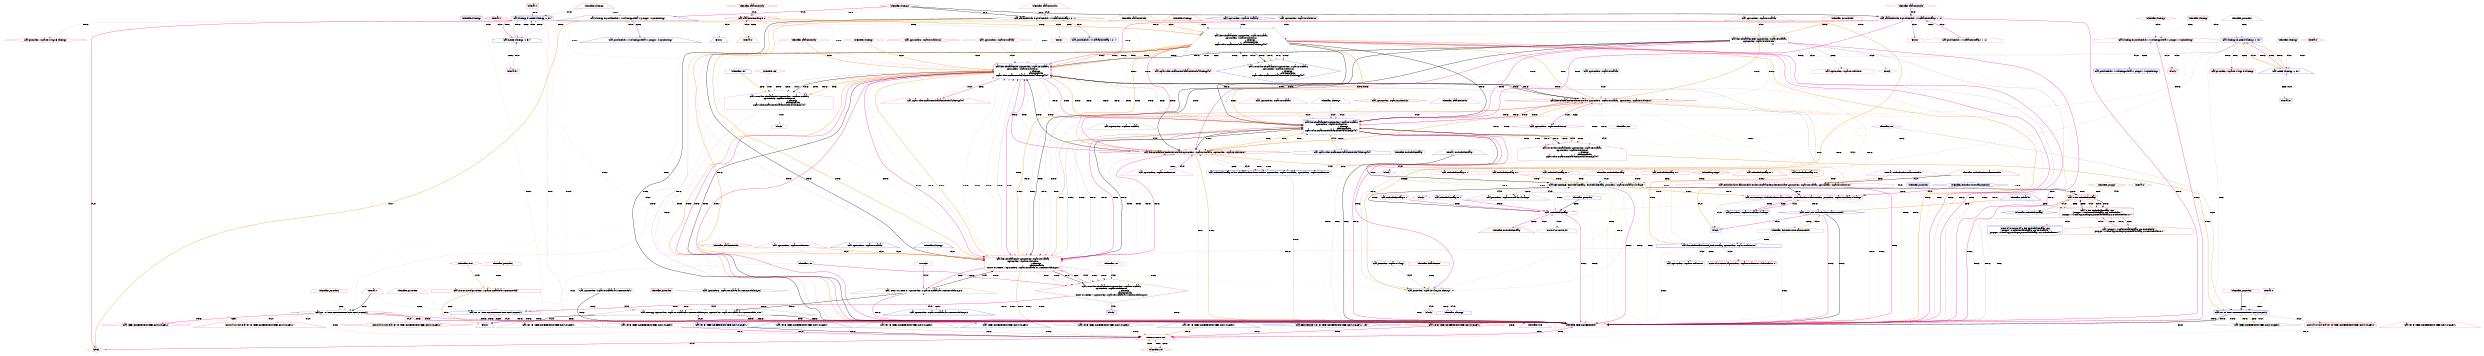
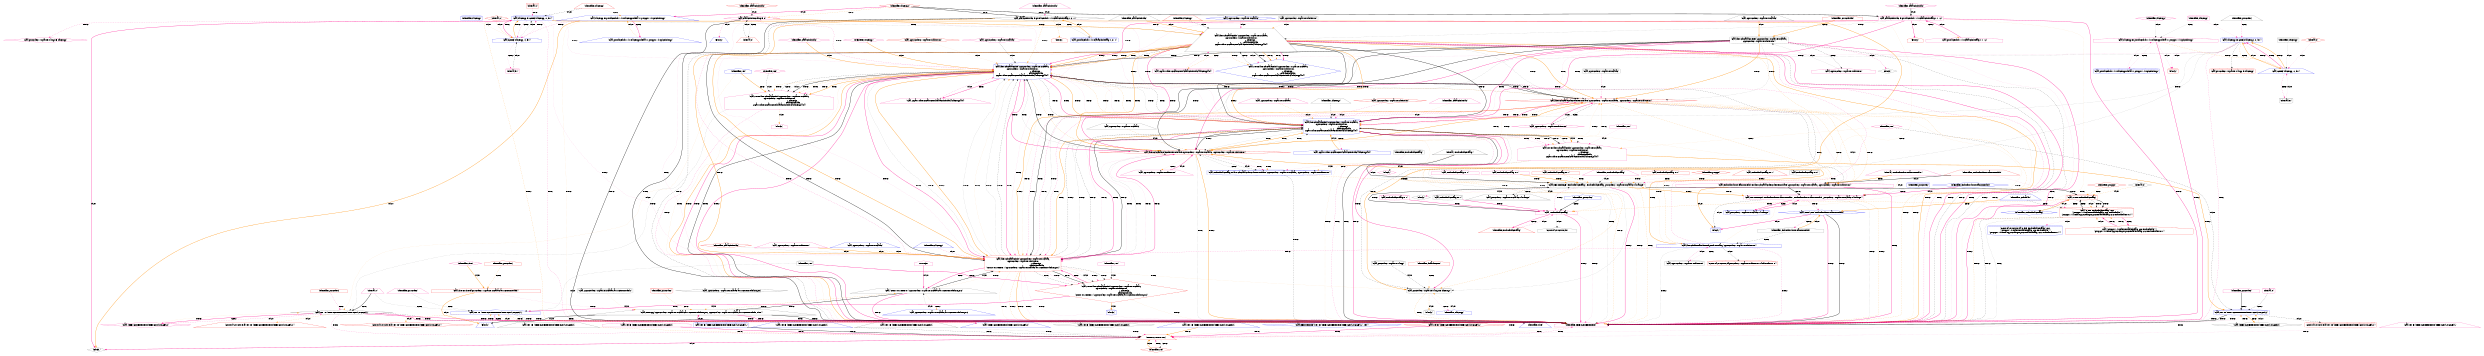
(1055, 320) -> (574, 287)
(1472, 335) -> (1472, 335)
